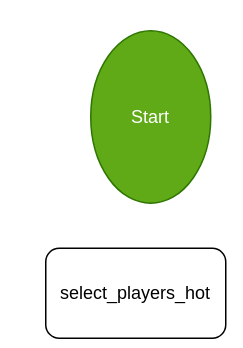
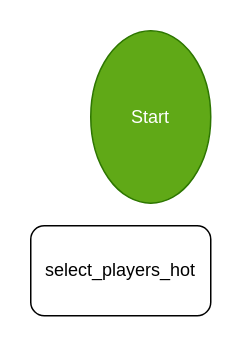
(136, 293) -> (121, 271)
